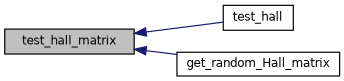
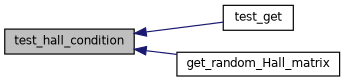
(258, 18) -> (258, 18)
(69, 42) -> (69, 42)
